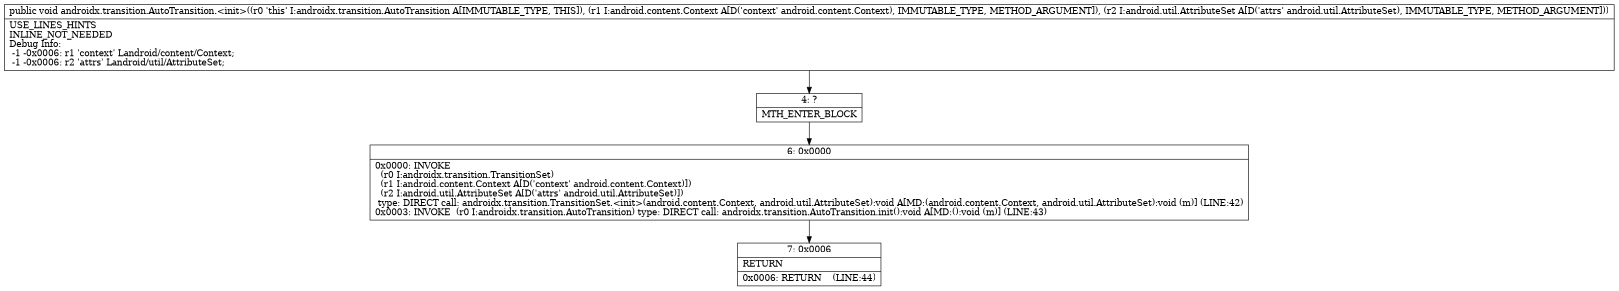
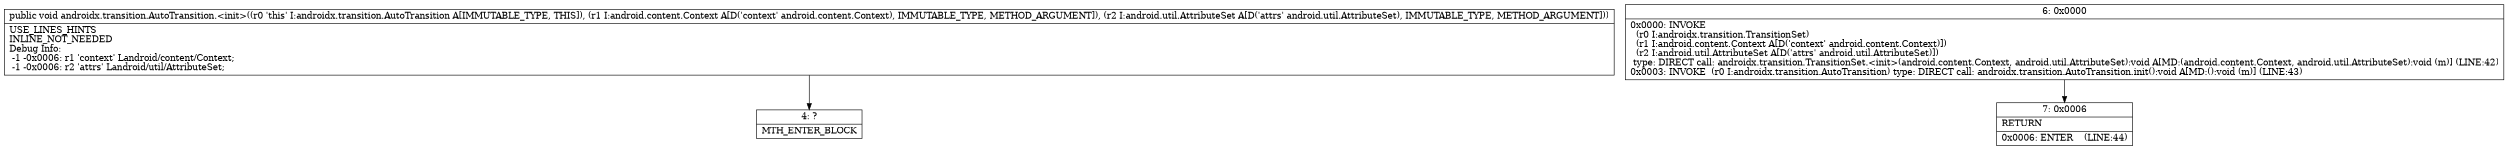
(809, 130) -> none
(809, 278) -> (2065, 138)
